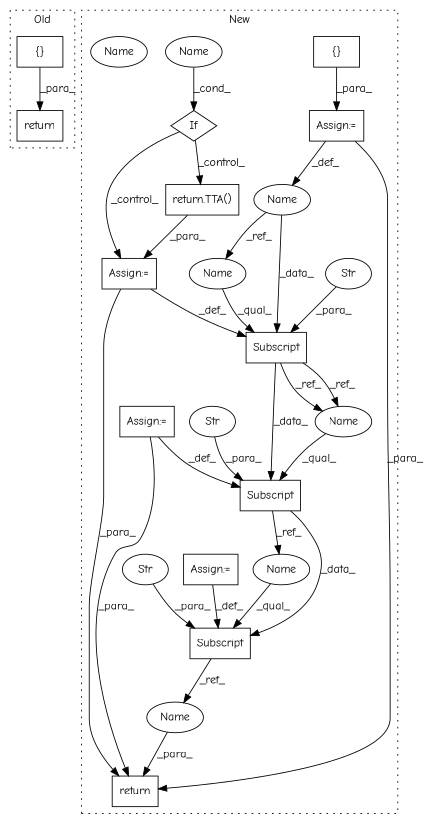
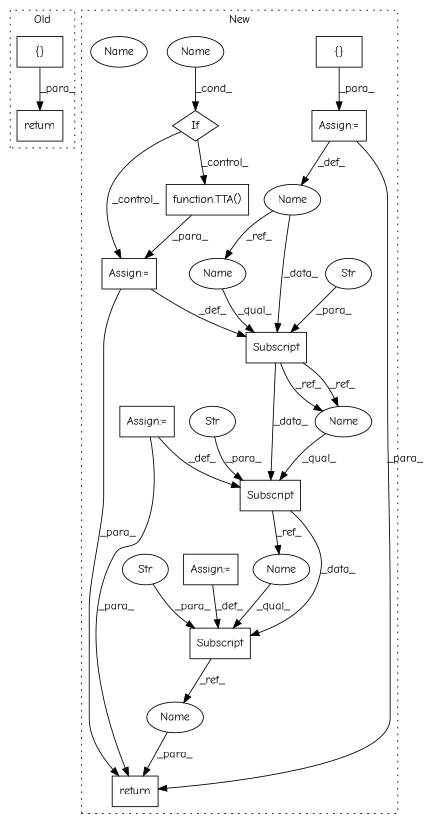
(202, 200) -> (207, 200)
